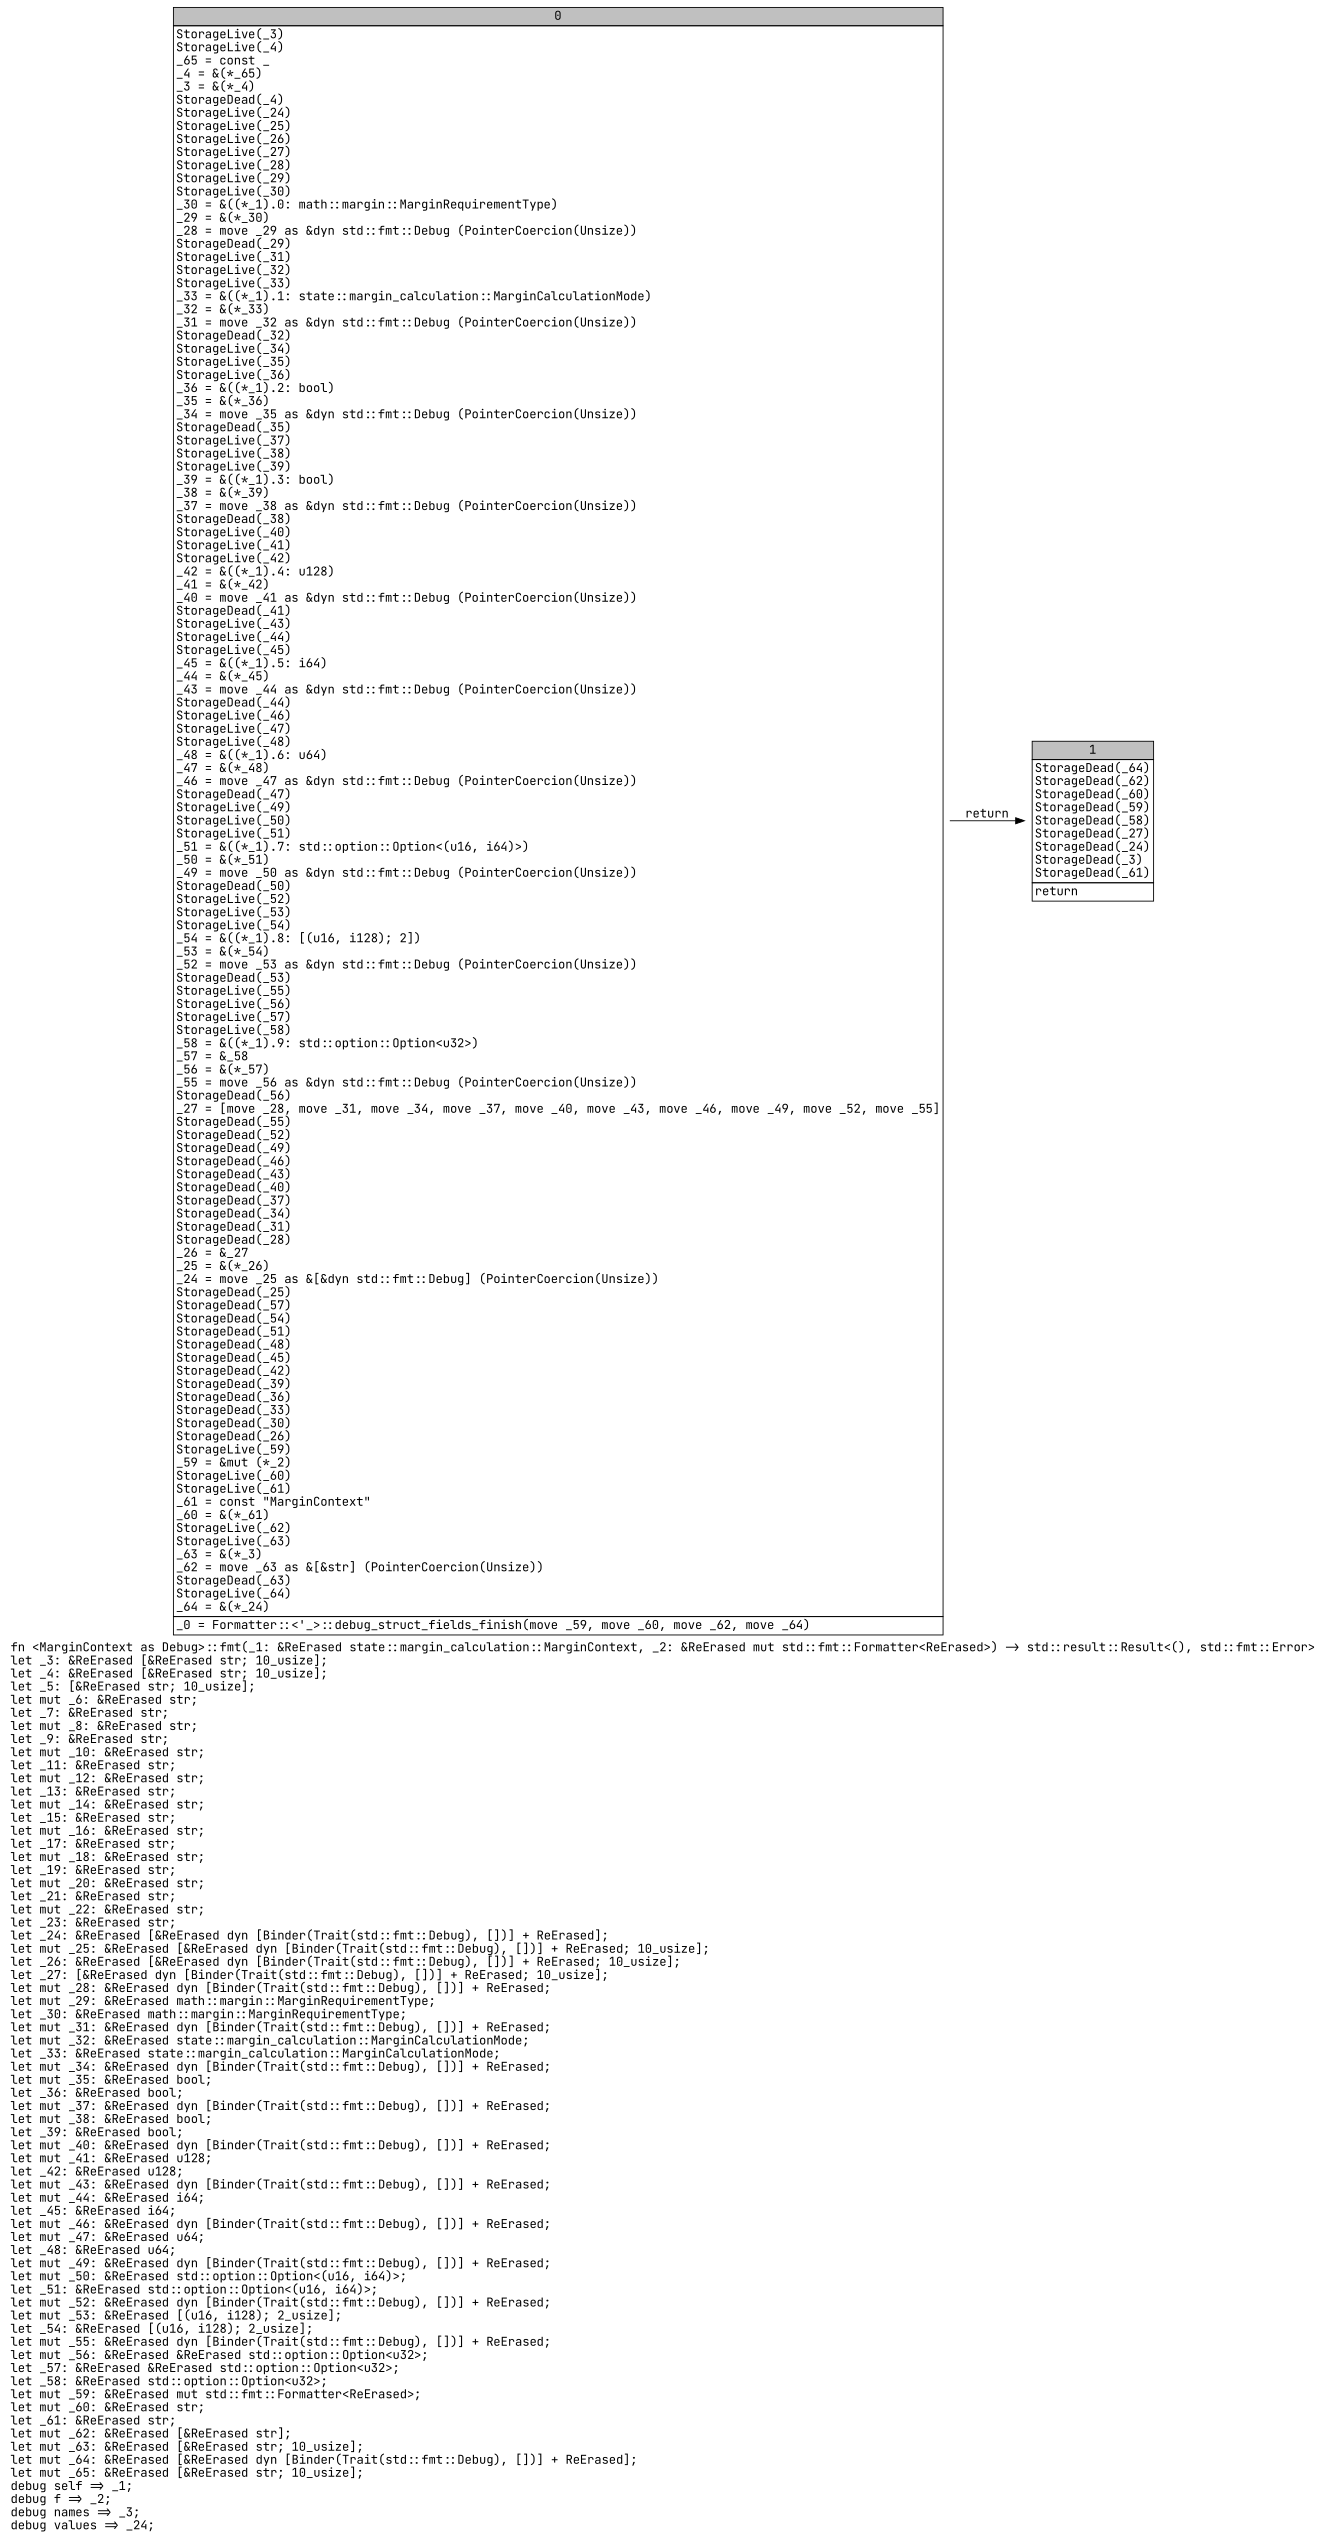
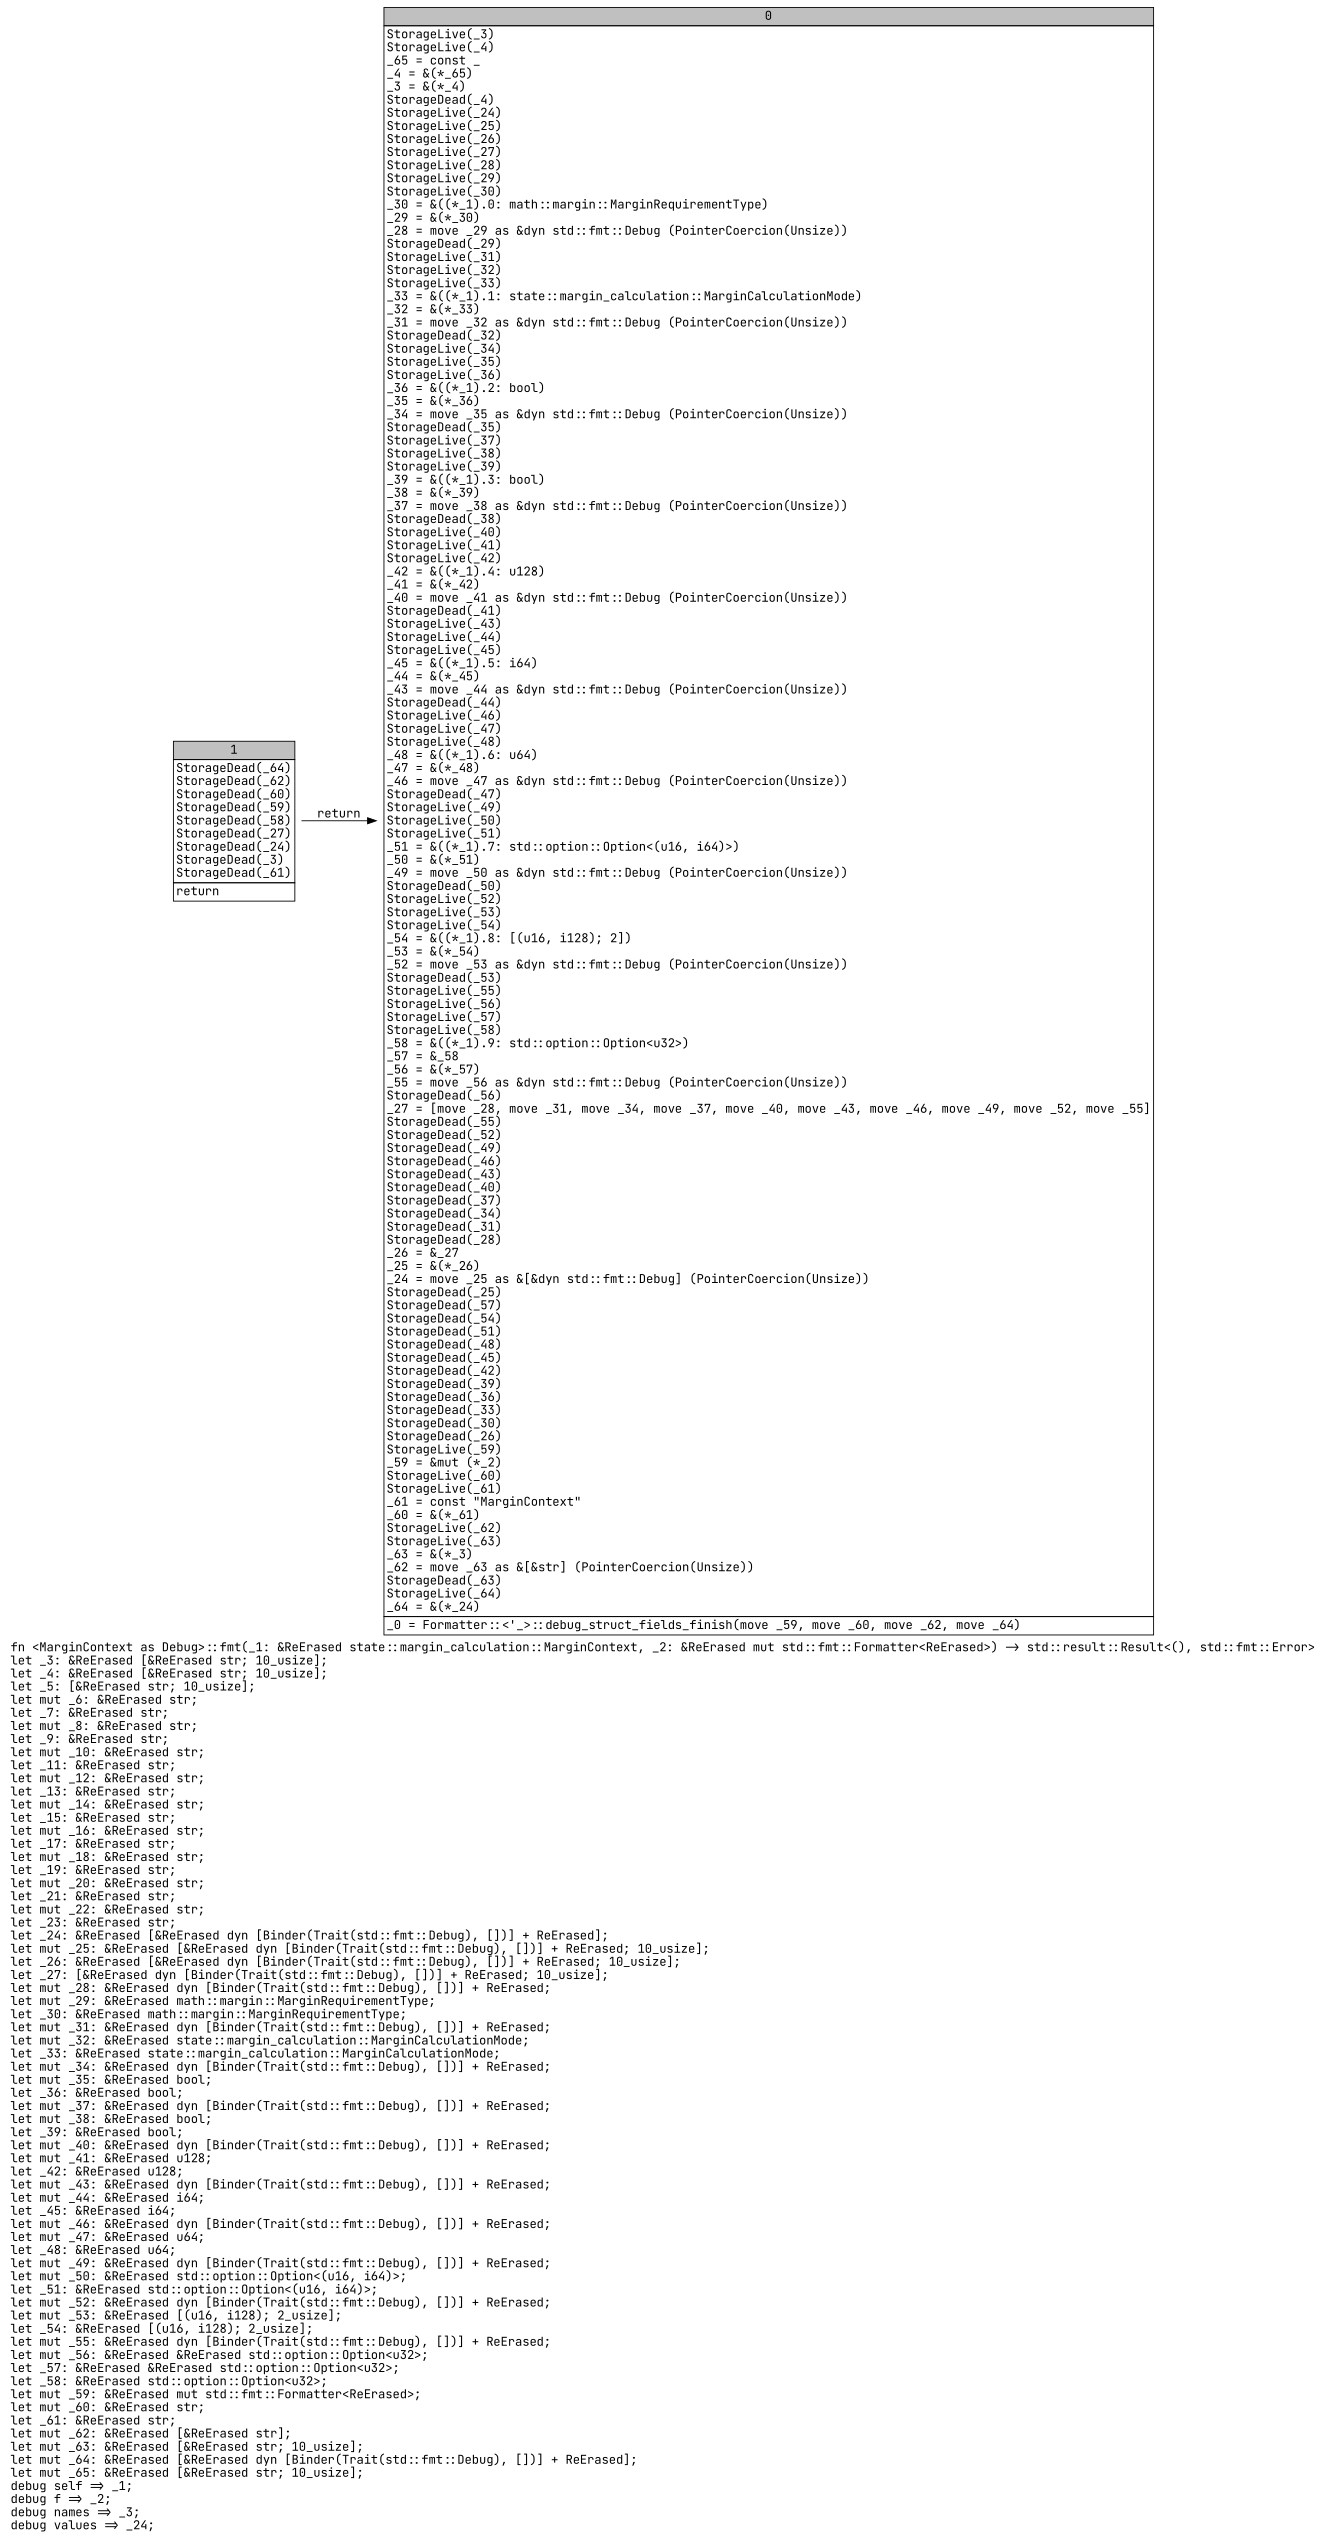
(983, 821) -> (334, 821)
